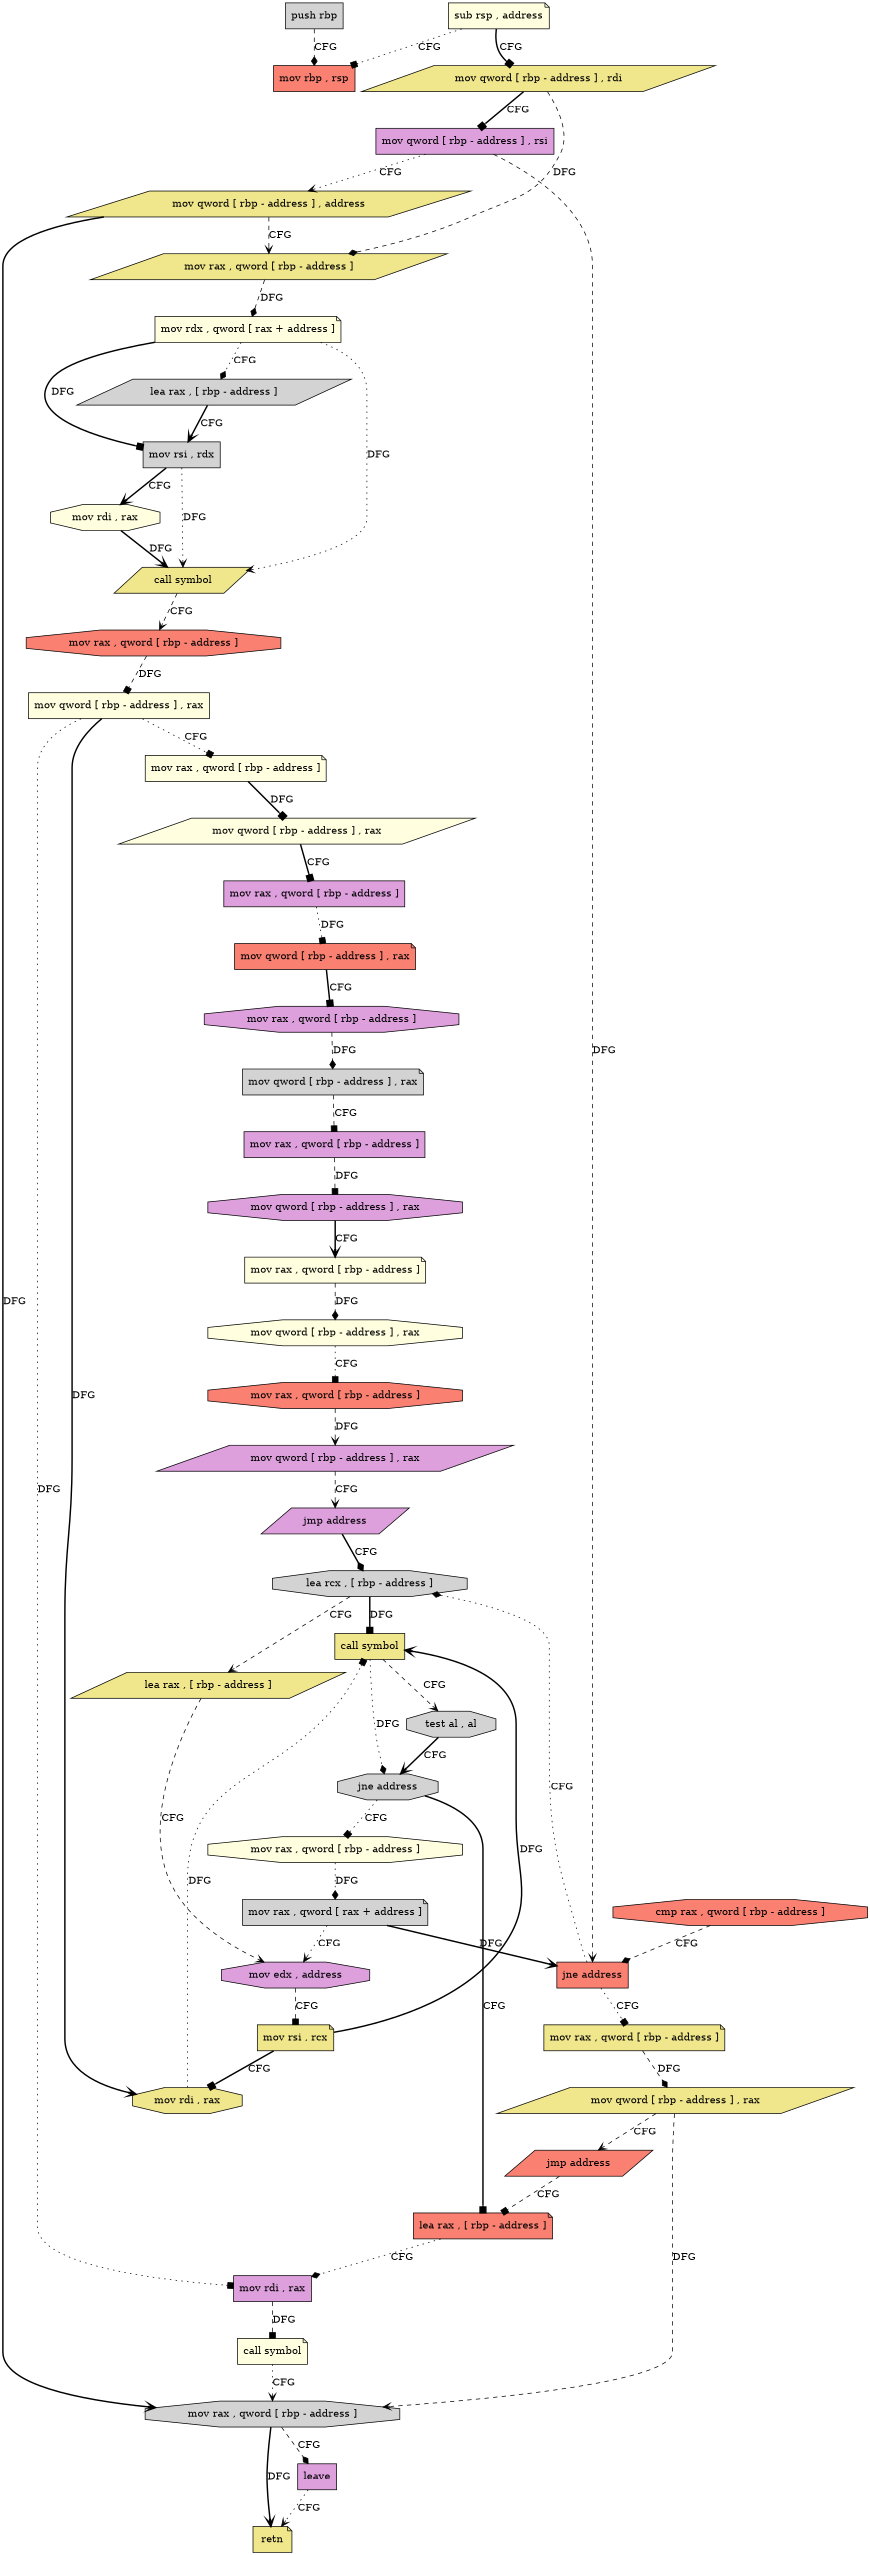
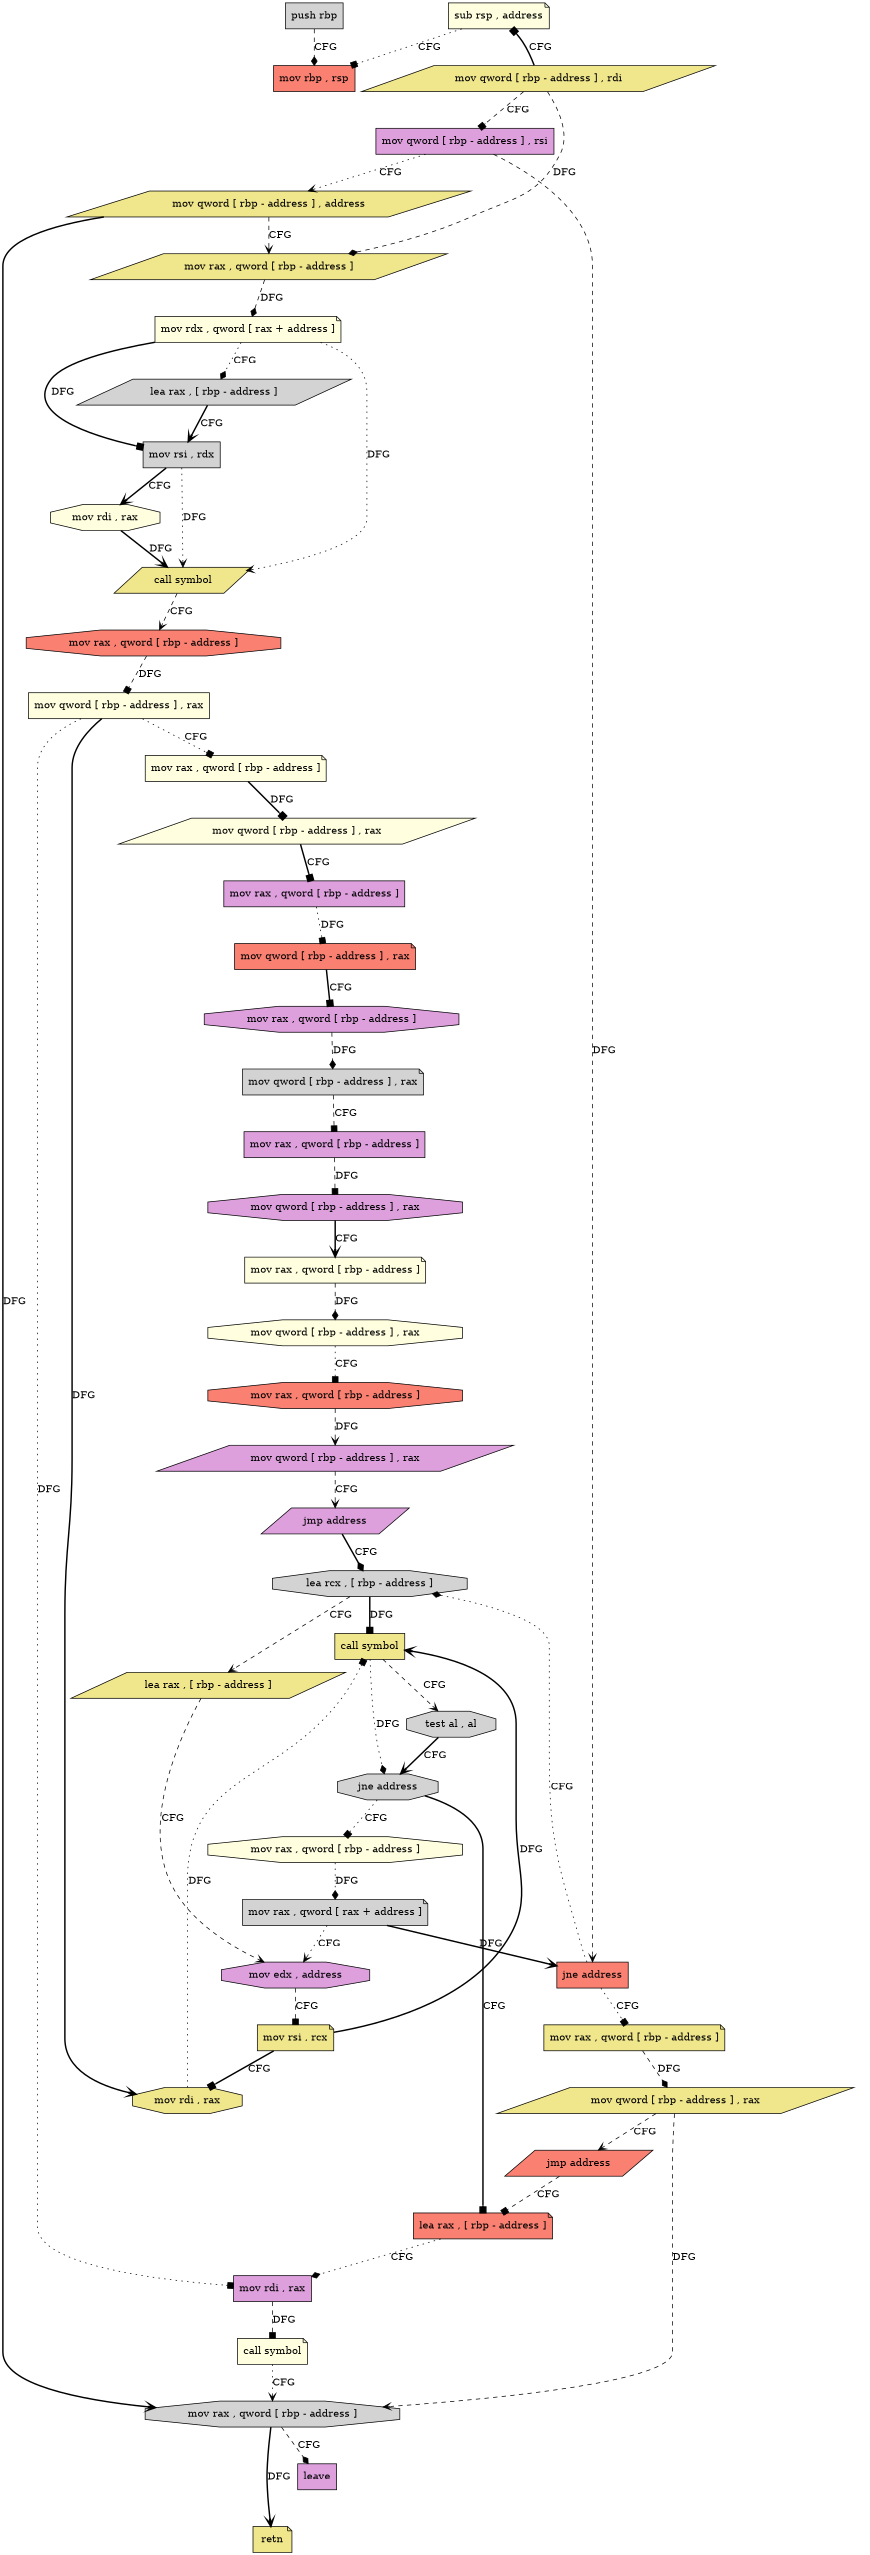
(497, 46) -> (527, 49)
(505, 108) -> (505, 108)
(740, 1912) -> none
(297, 2505) -> none
